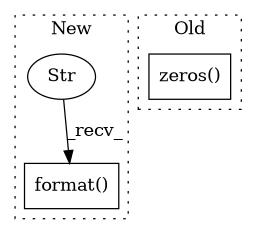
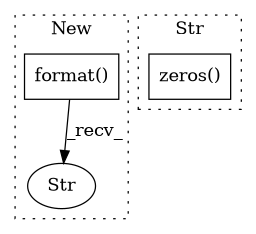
(190, 30) -> (190, 30)
(66, 125) -> (67, 125)
